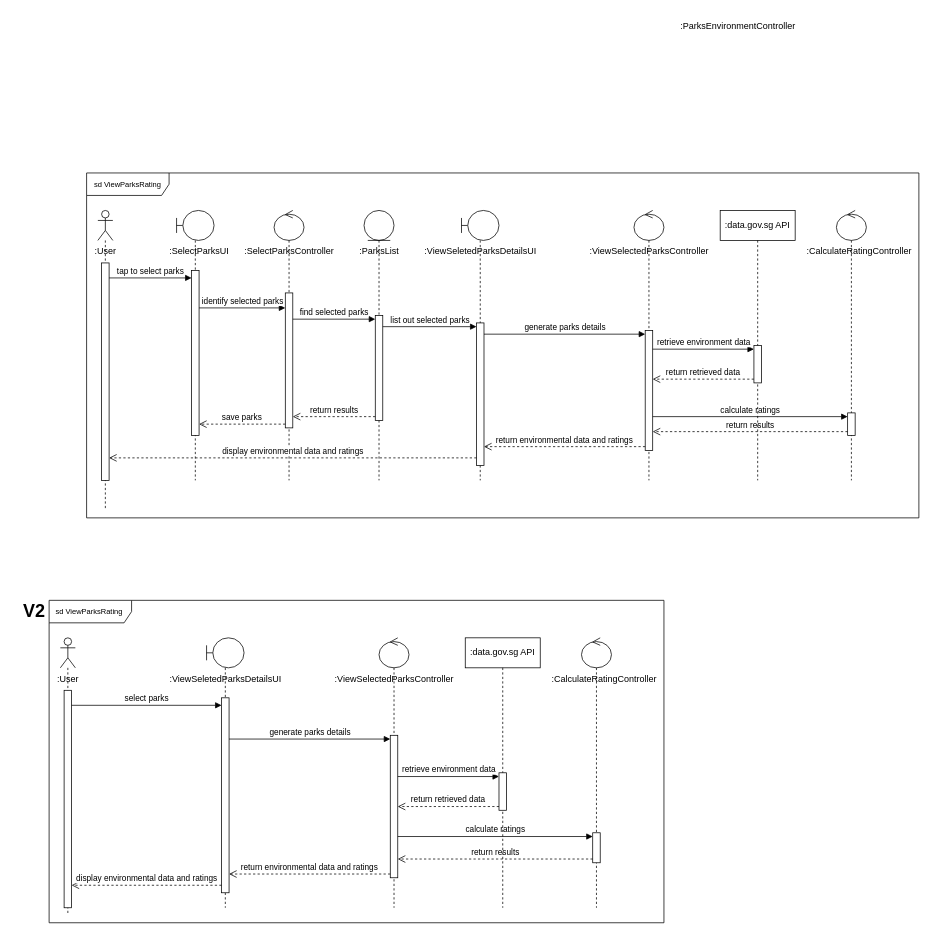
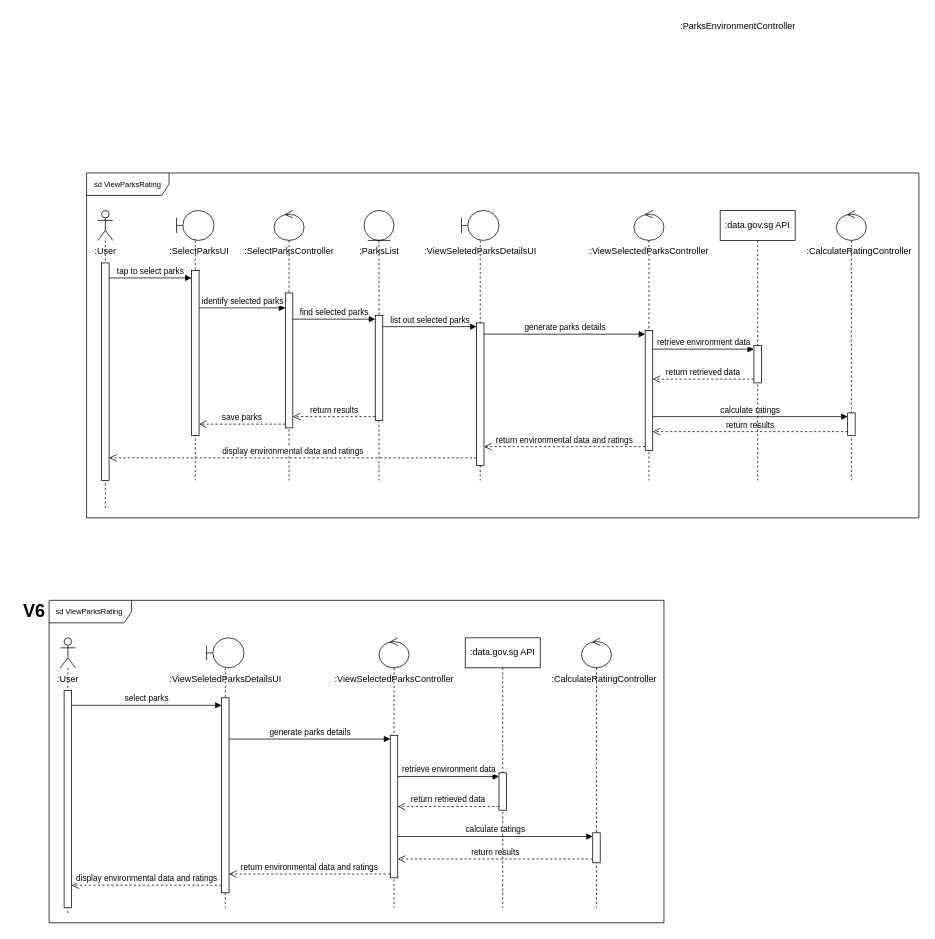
(35, 612) -> (35, 612)
